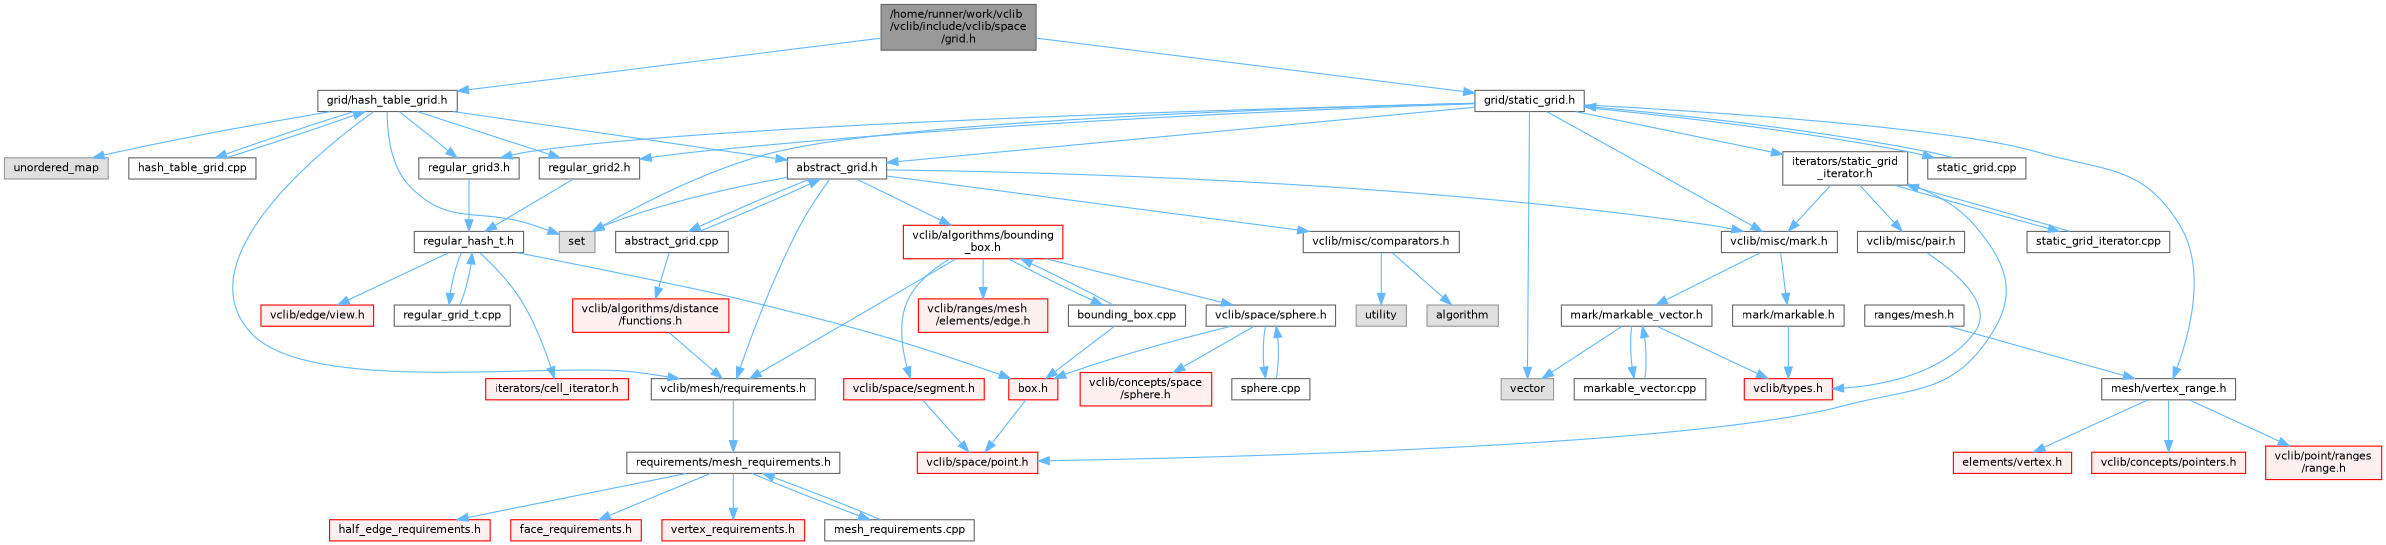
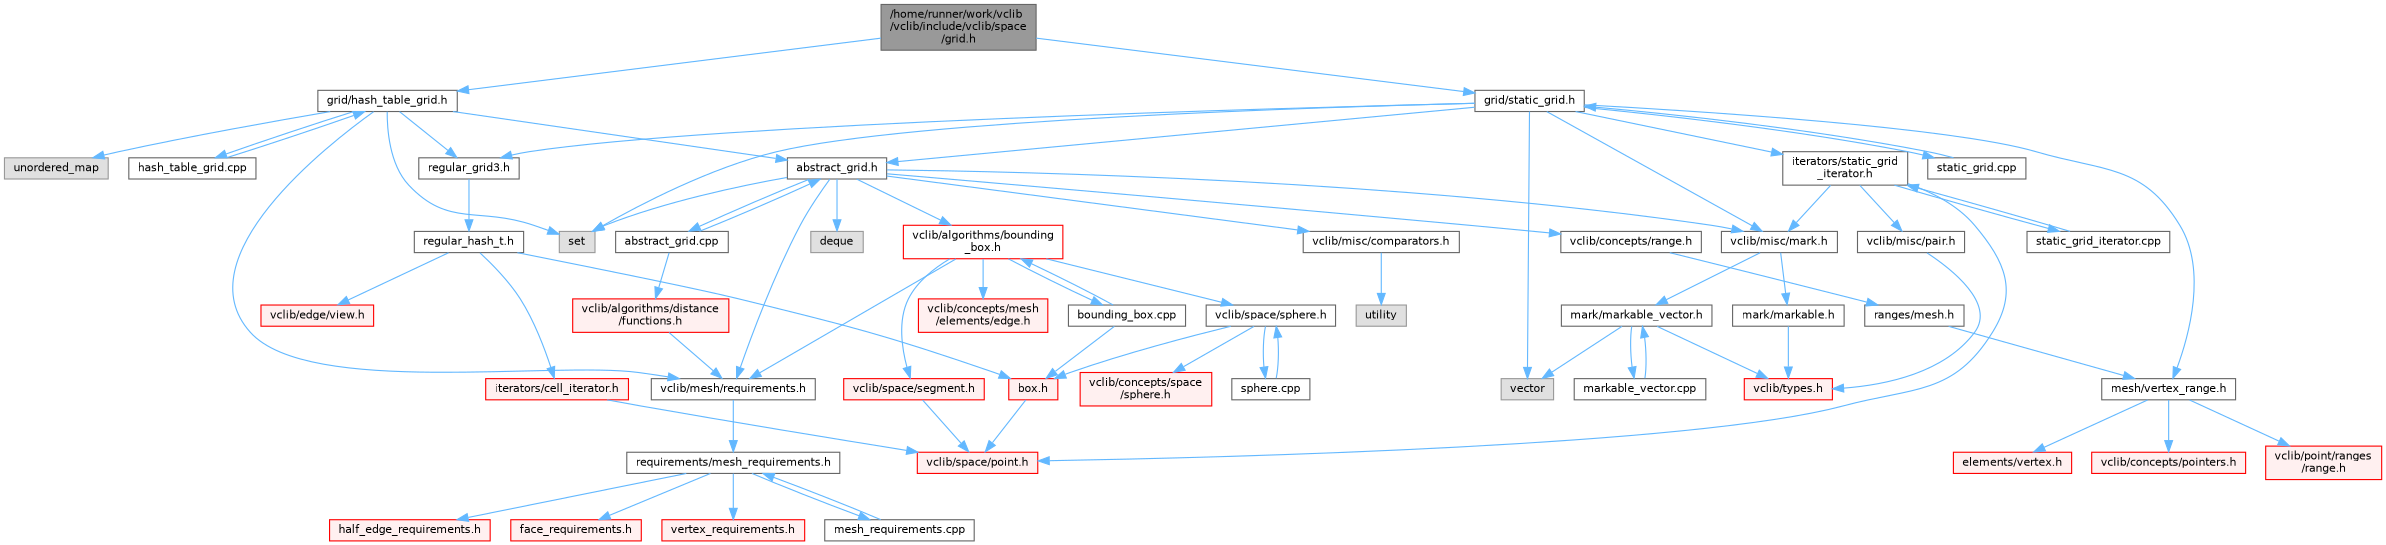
(589, 168) -> none
none -> (837, 242)
none -> (1631, 242)
(452, 316) -> none
(983, 316) -> (983, 316)
(1463, 316) -> none
none -> (757, 426)
